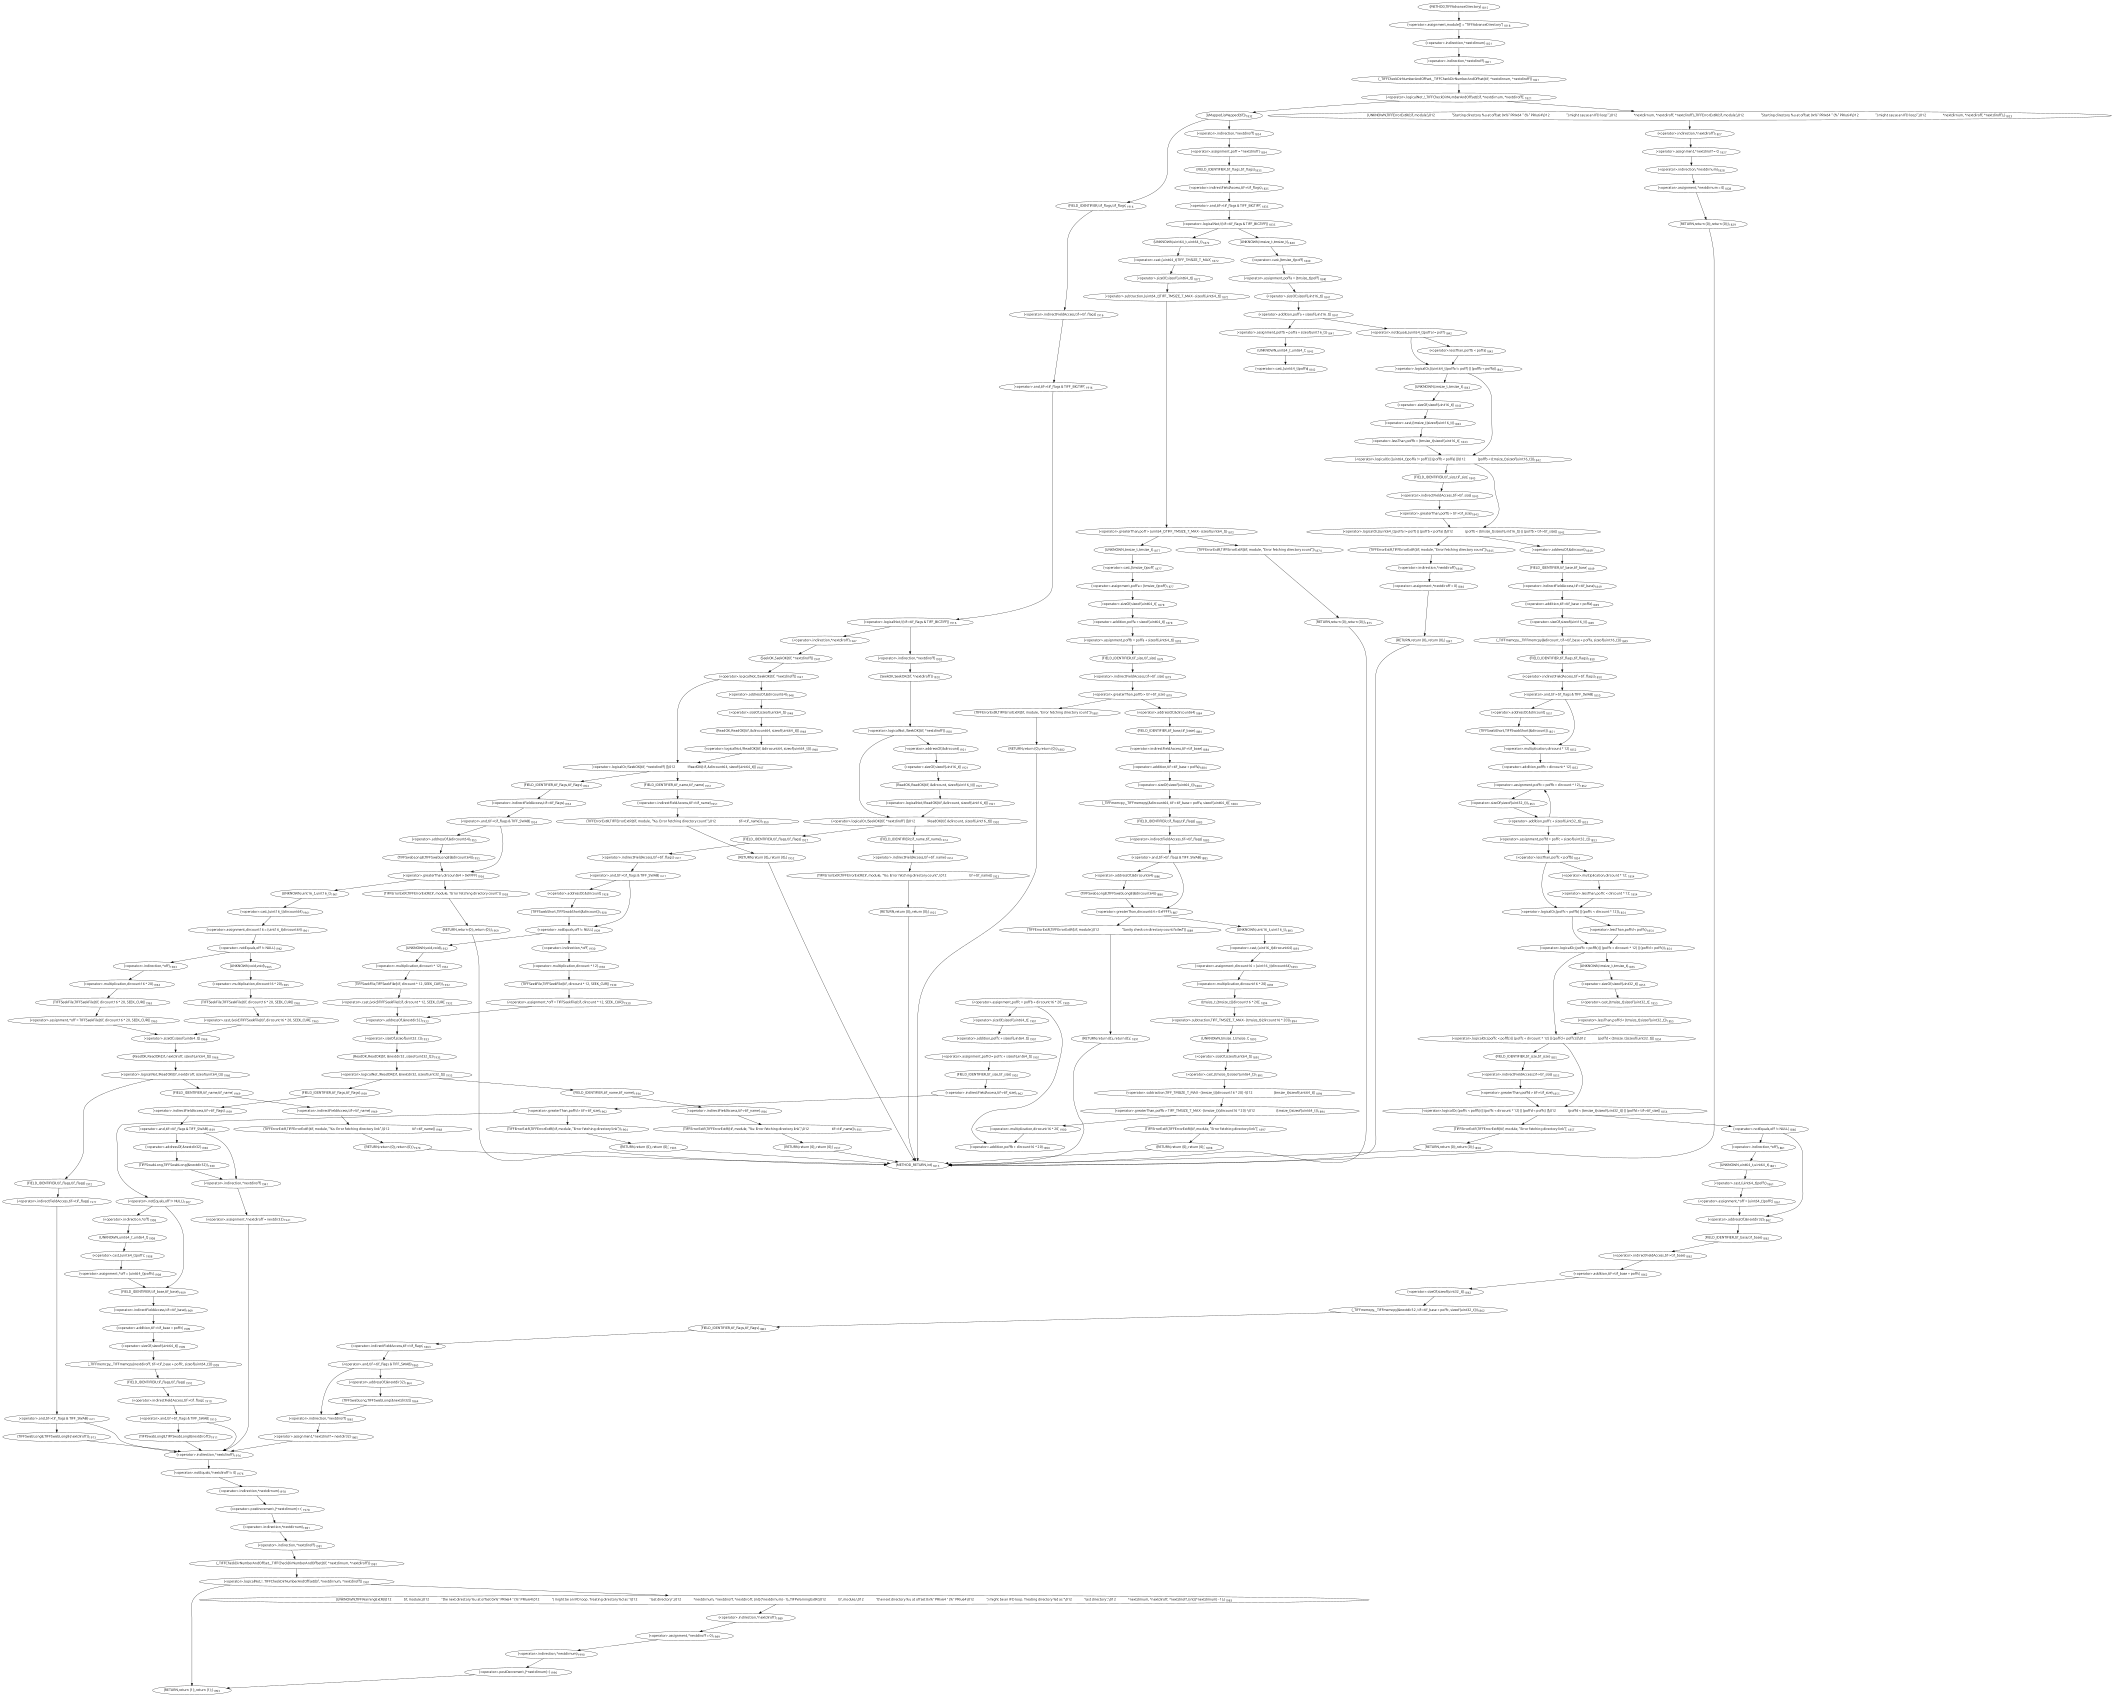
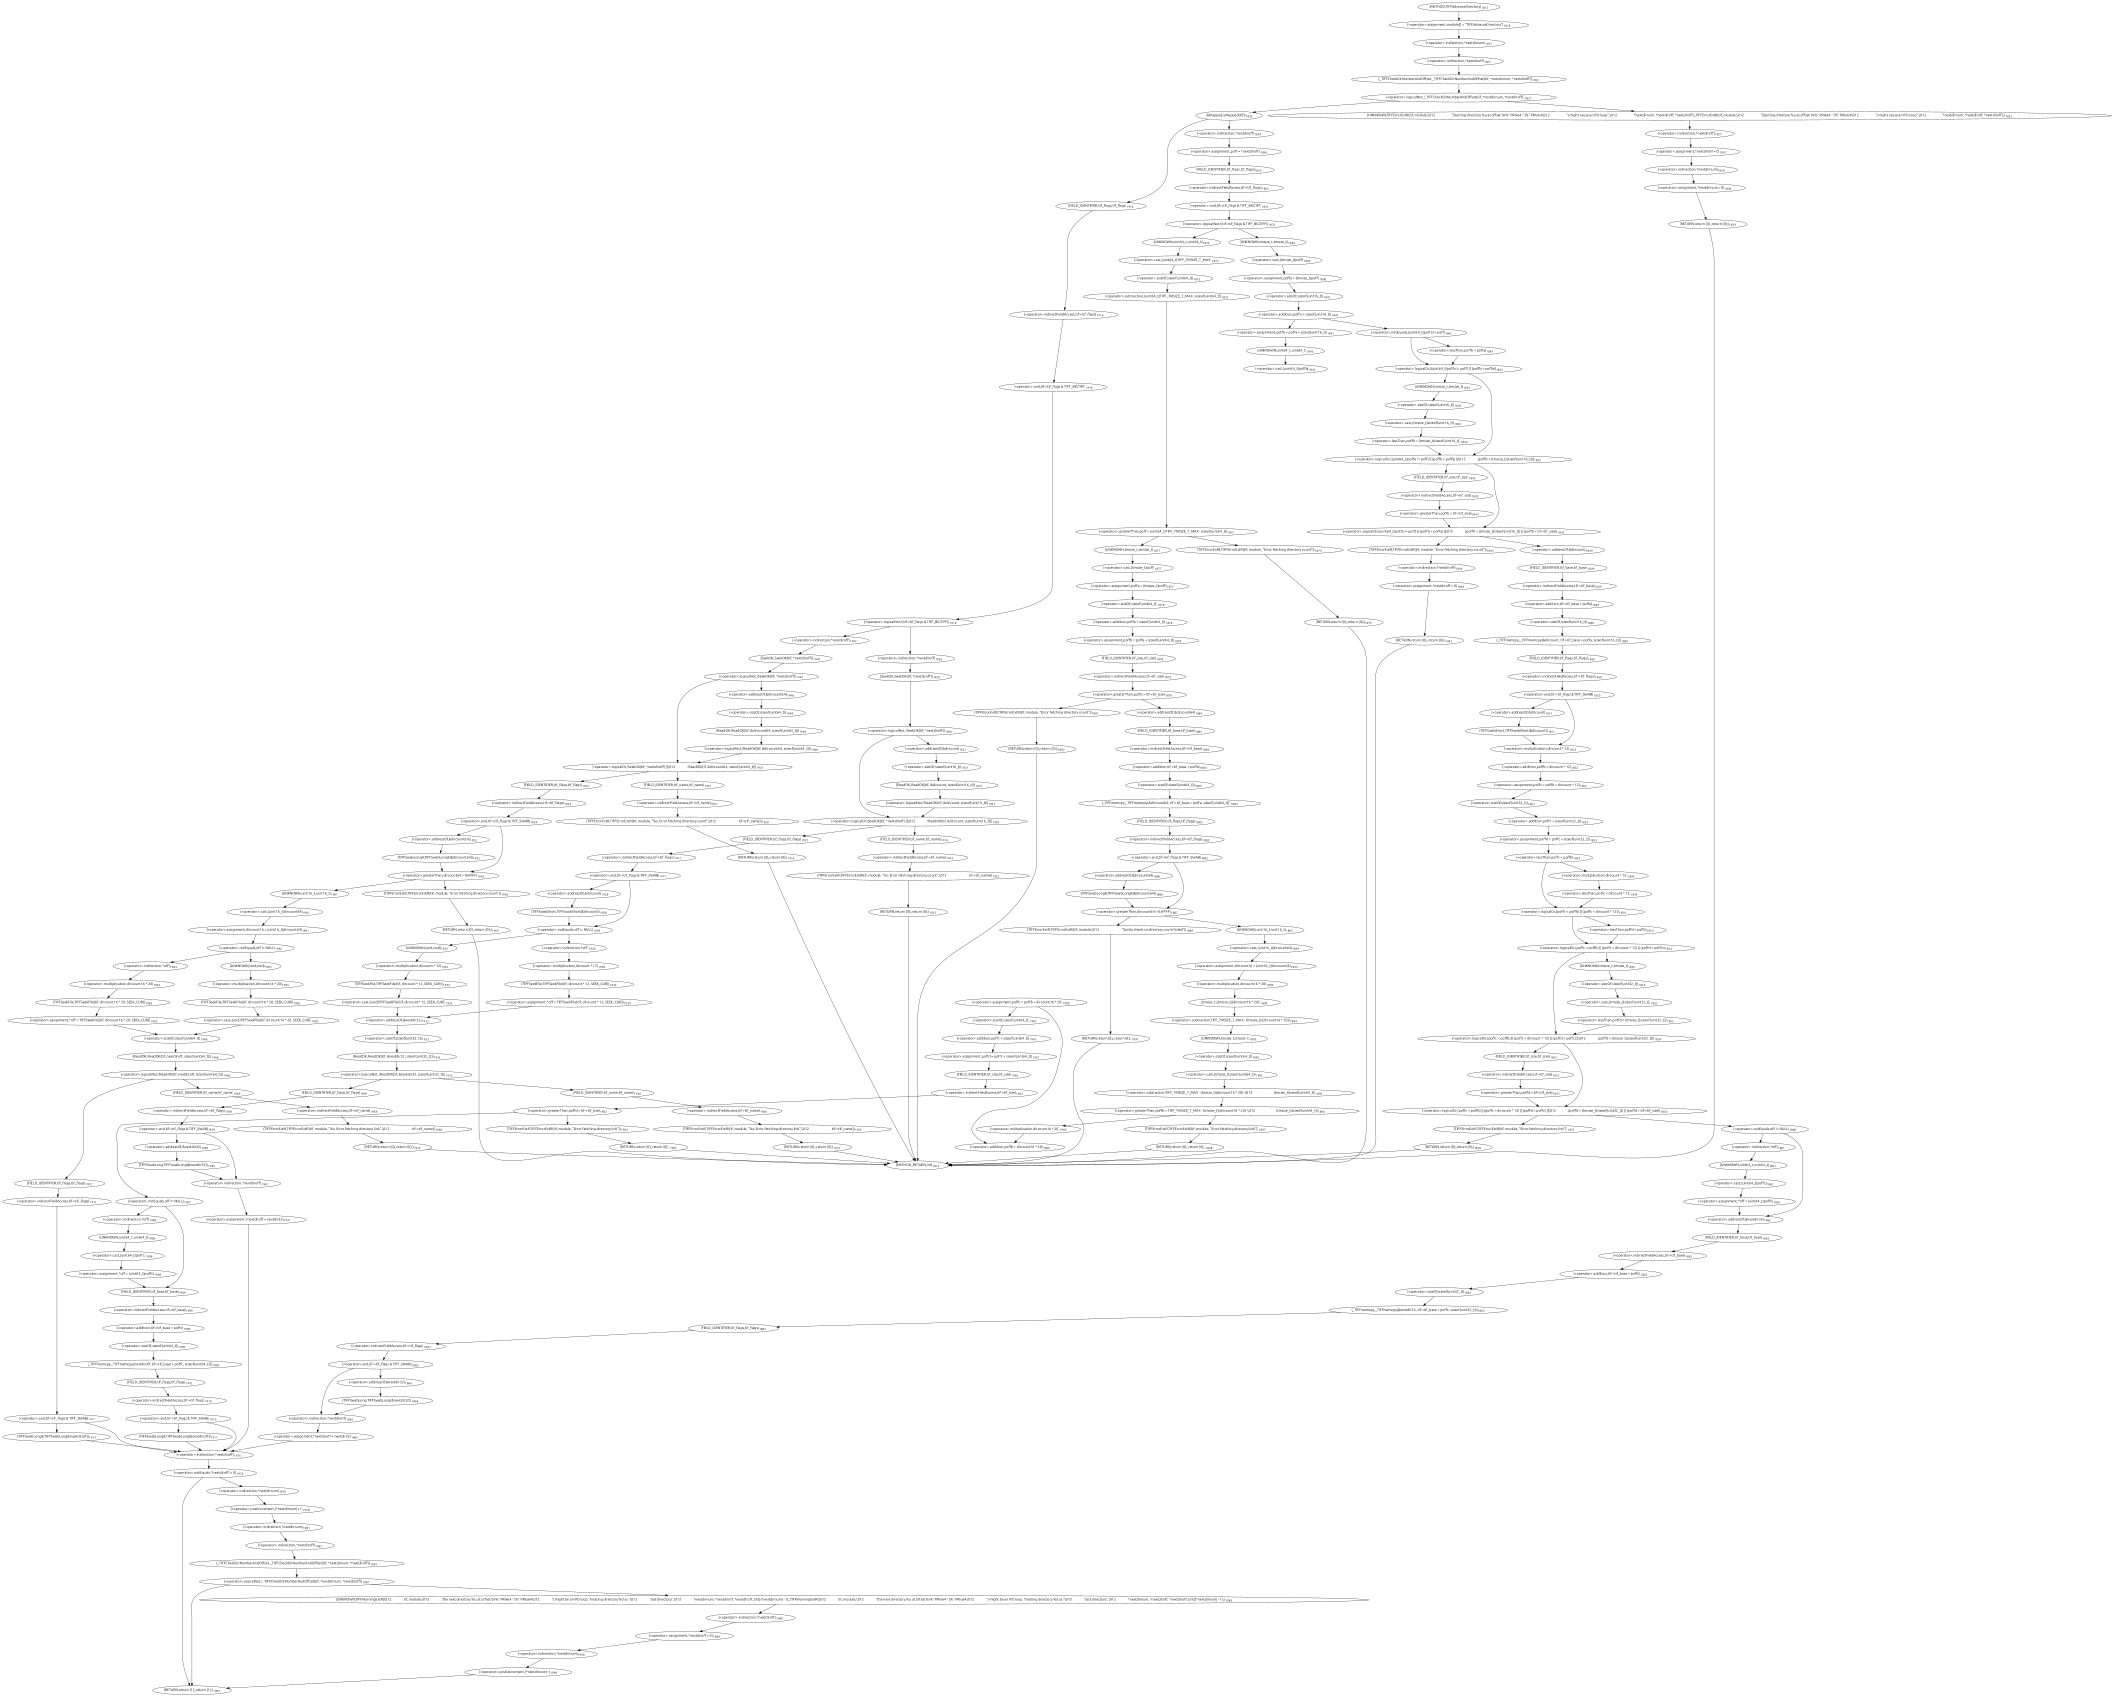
(1550, 804) -> (1540, 775)
none -> (1622, 1010)
none -> (994, 1047)
none -> (182, 1577)
